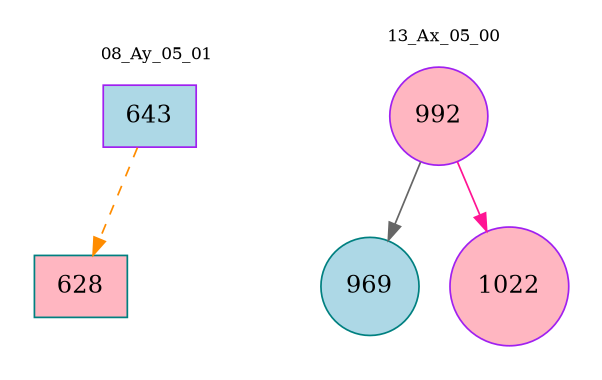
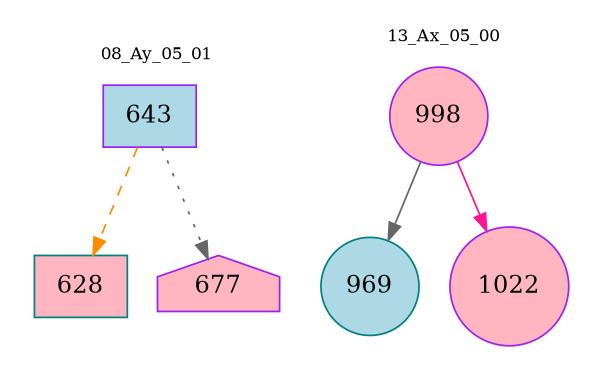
(439, 116) -> (439, 116)
none -> (219, 286)
